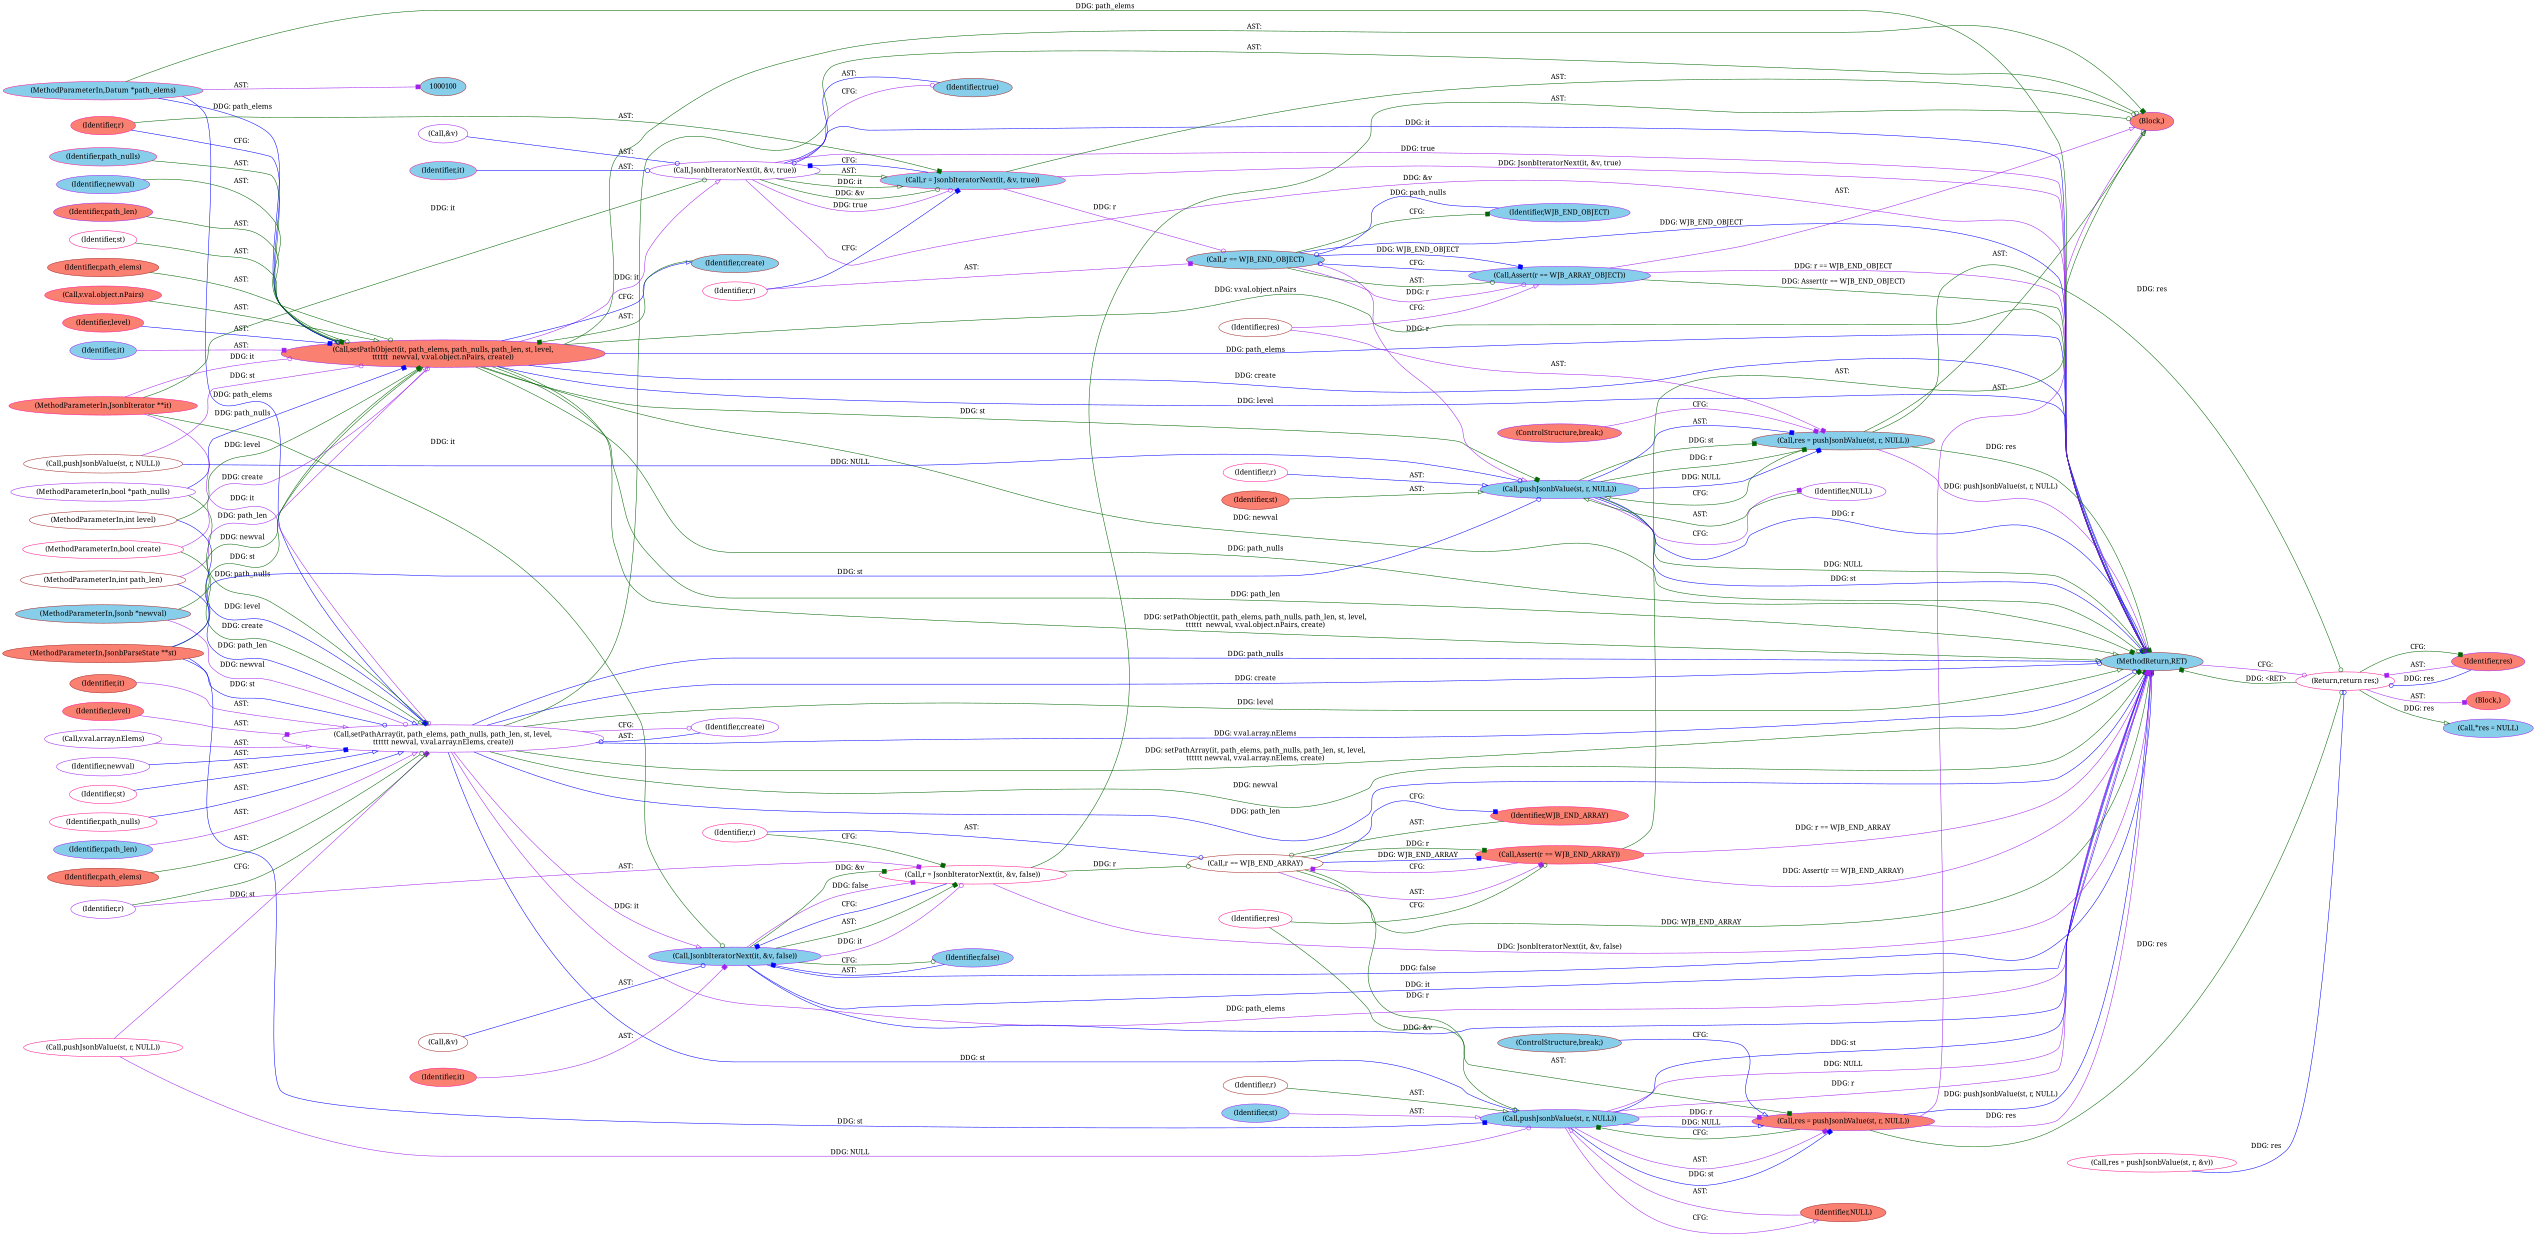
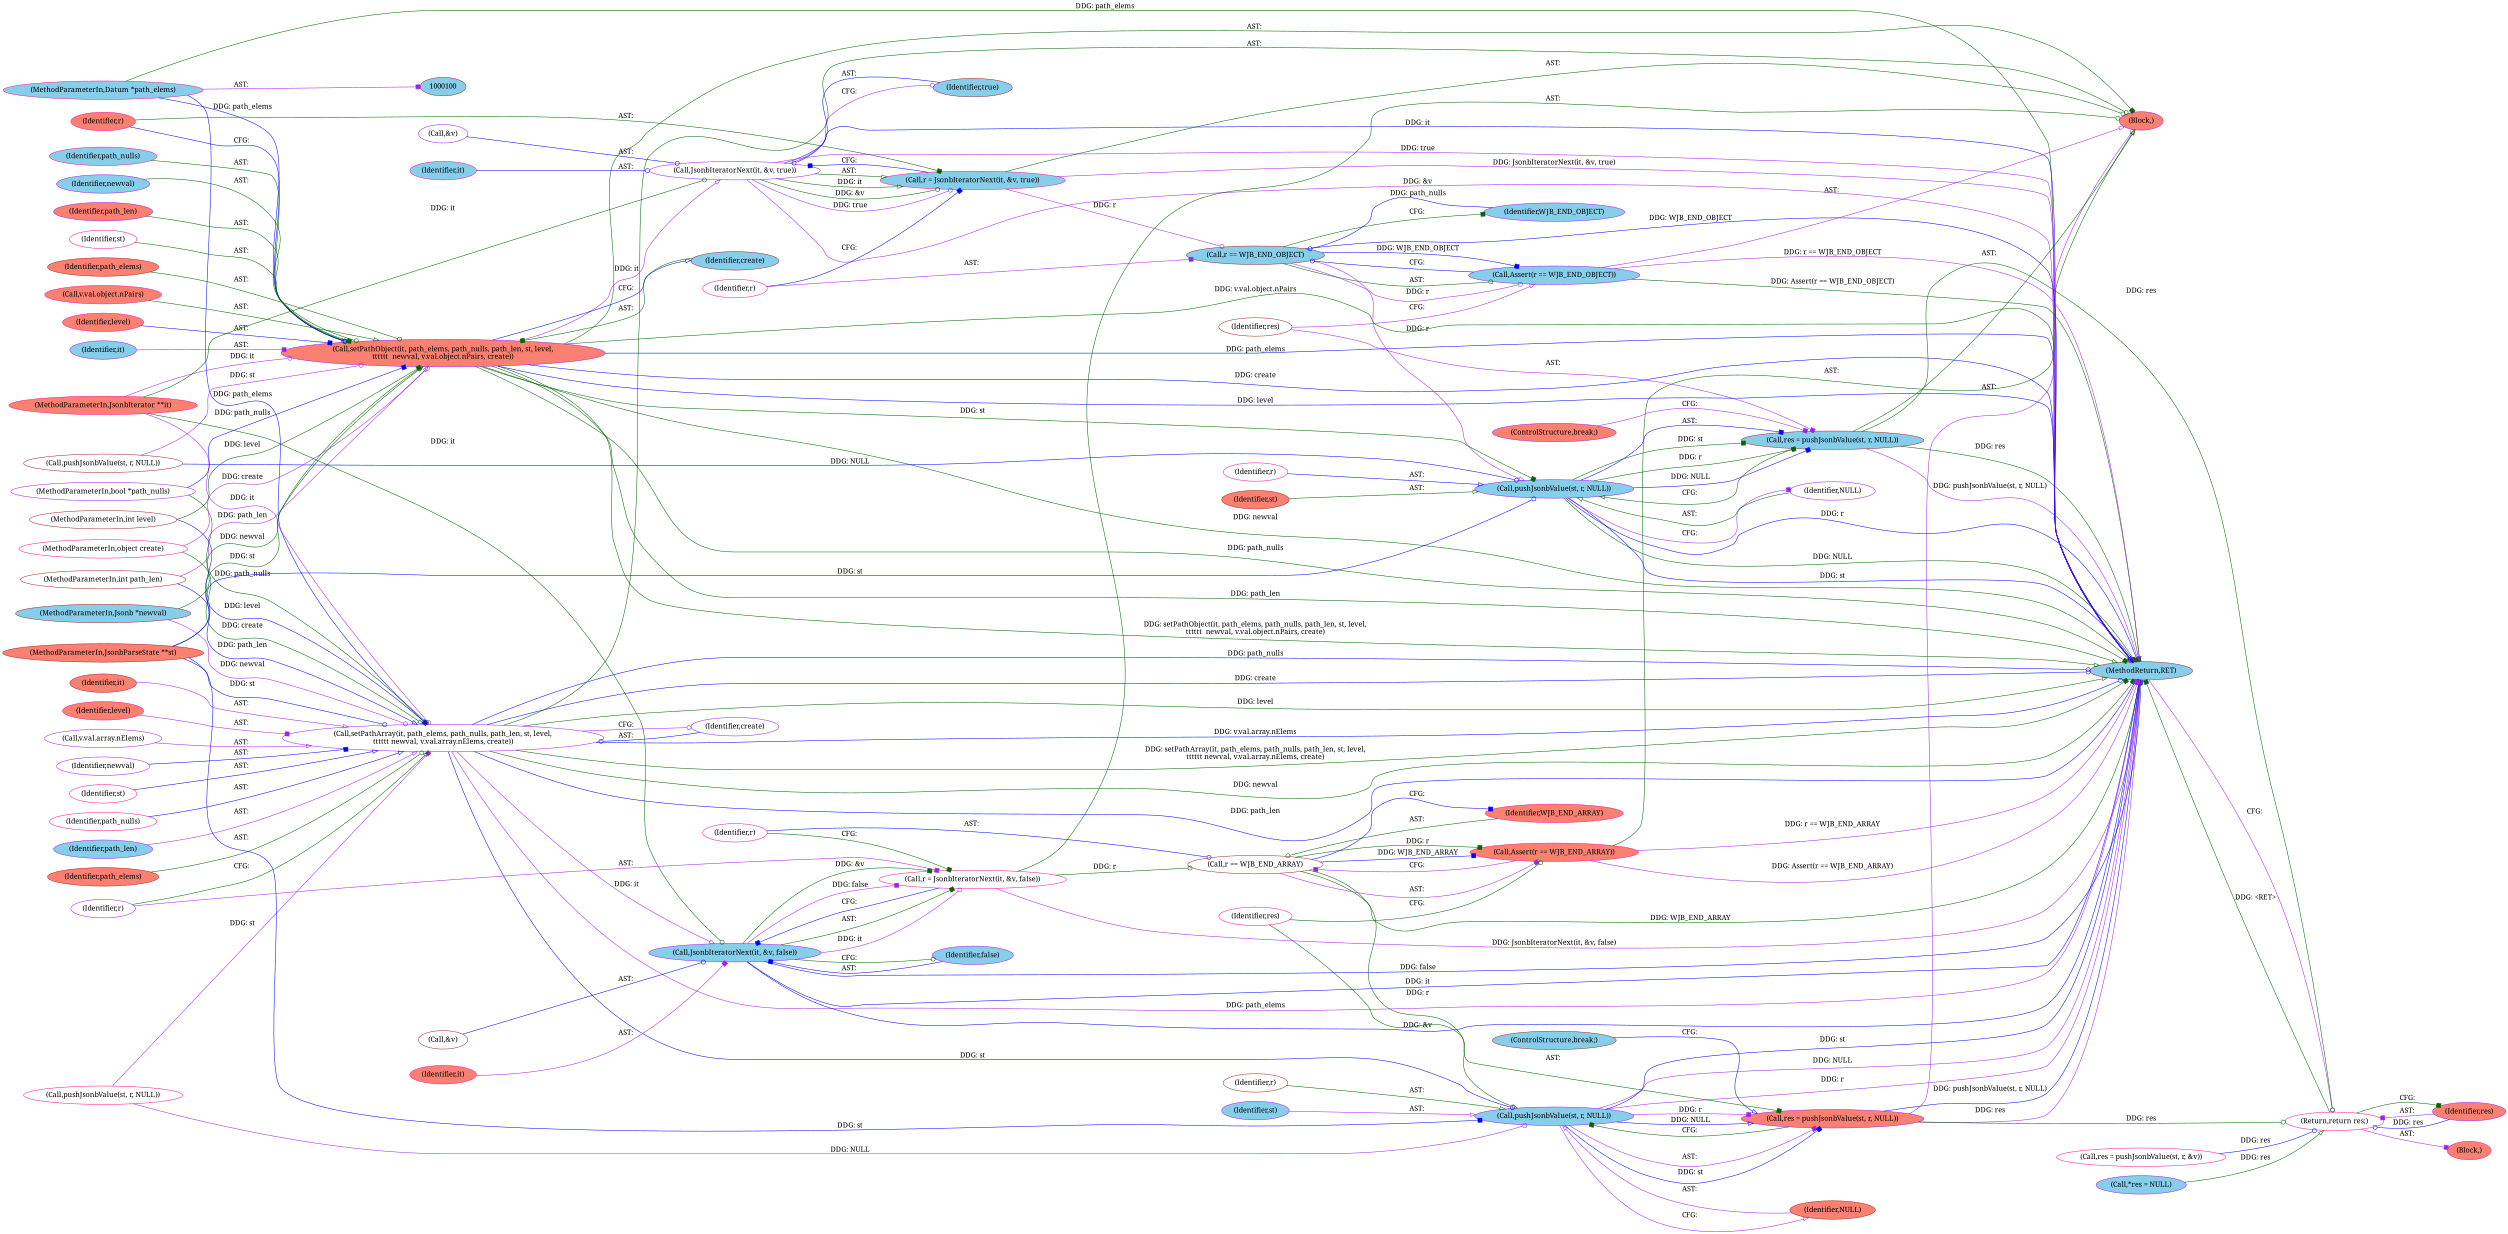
(1560, 276) -> (1554, 275)
(103, 549) -> (103, 549)
(2400, 711) -> (2256, 1168)
